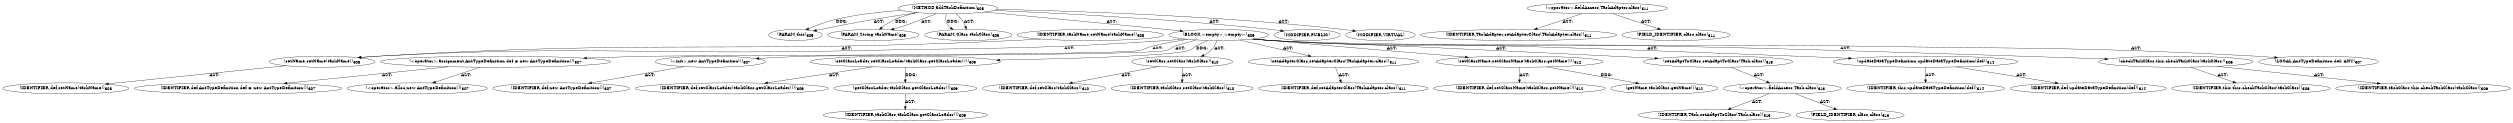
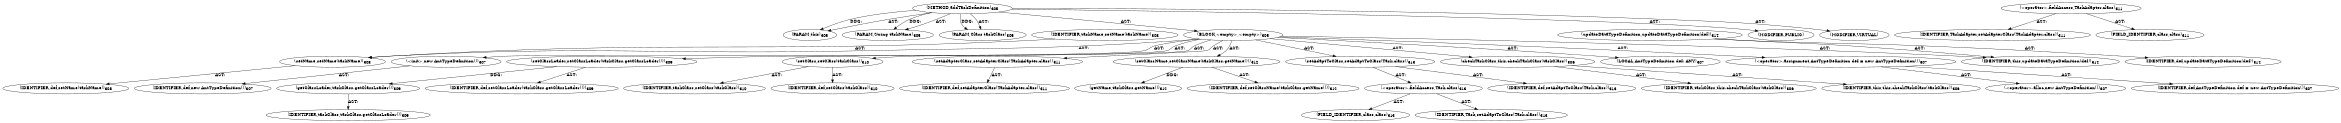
(1551, 47) -> (1633, 44)
(1203, 48) -> (1181, 48)
none -> (1562, 88)
